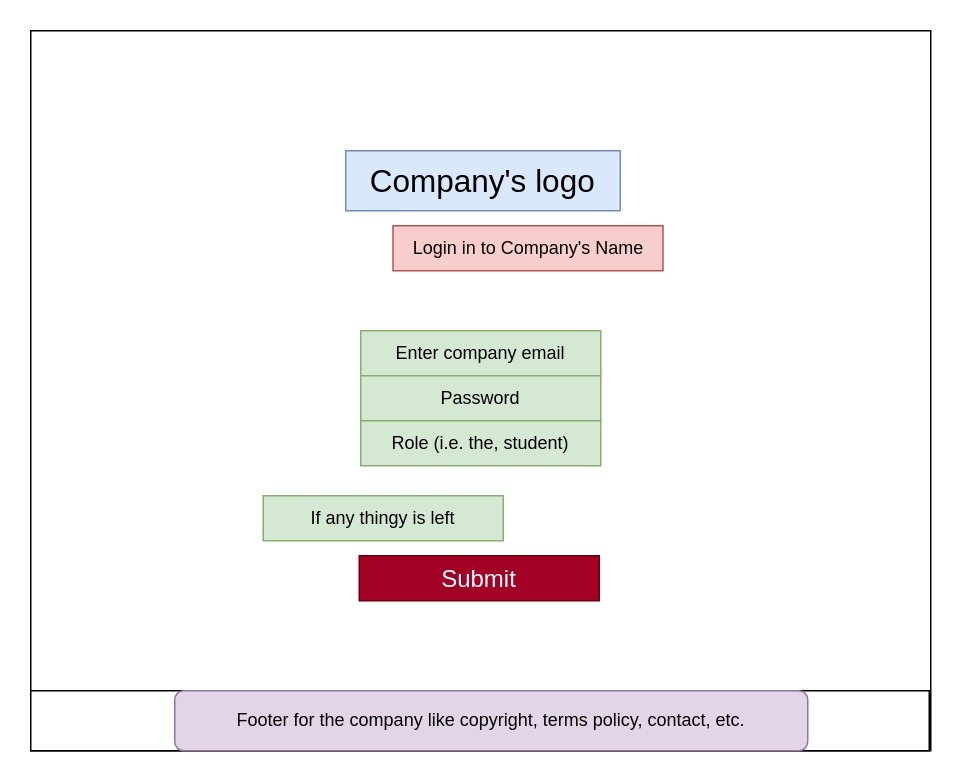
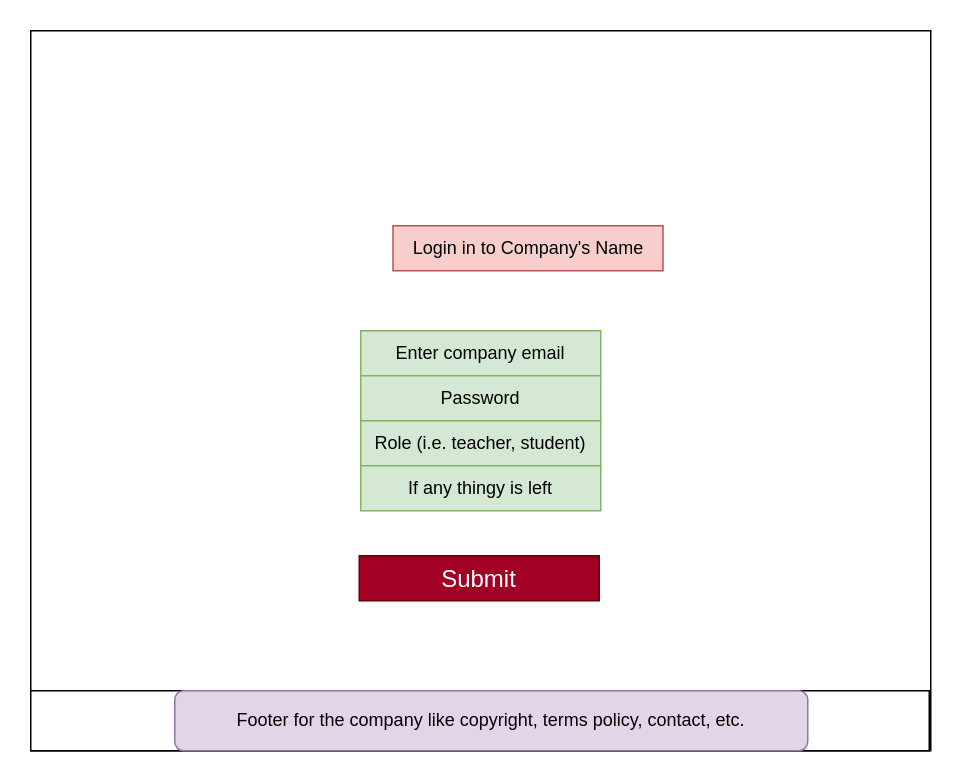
(483, 181) -> none
(481, 443) -> (481, 443)
(383, 518) -> (481, 488)
